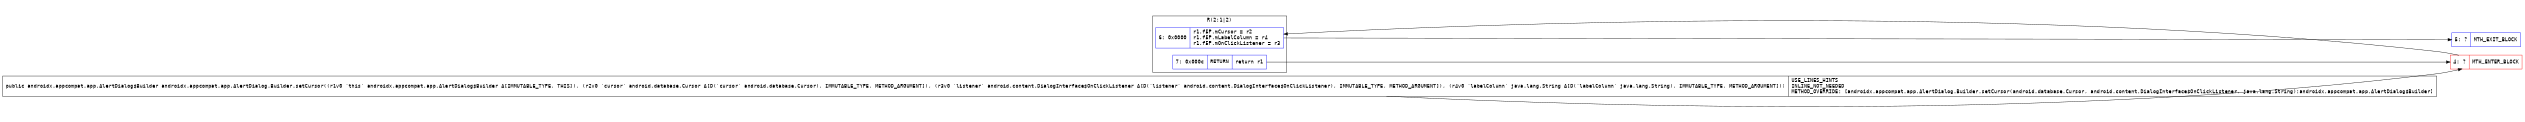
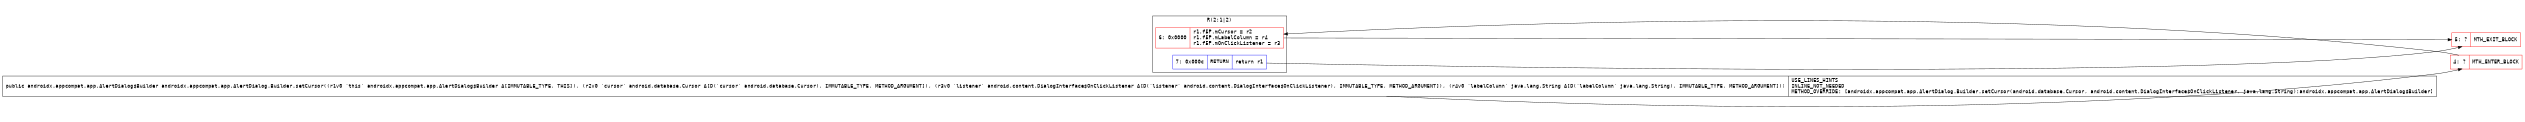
(1220, 38) -> (1220, 38)
(2486, 40) -> (2486, 40)
(1856, 62) -> (1863, 69)
